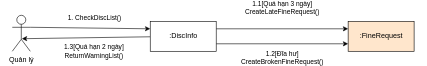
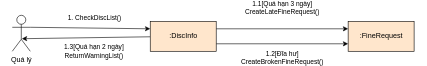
(183, 36) -> (183, 36)
(22, 60) -> (22, 60)
